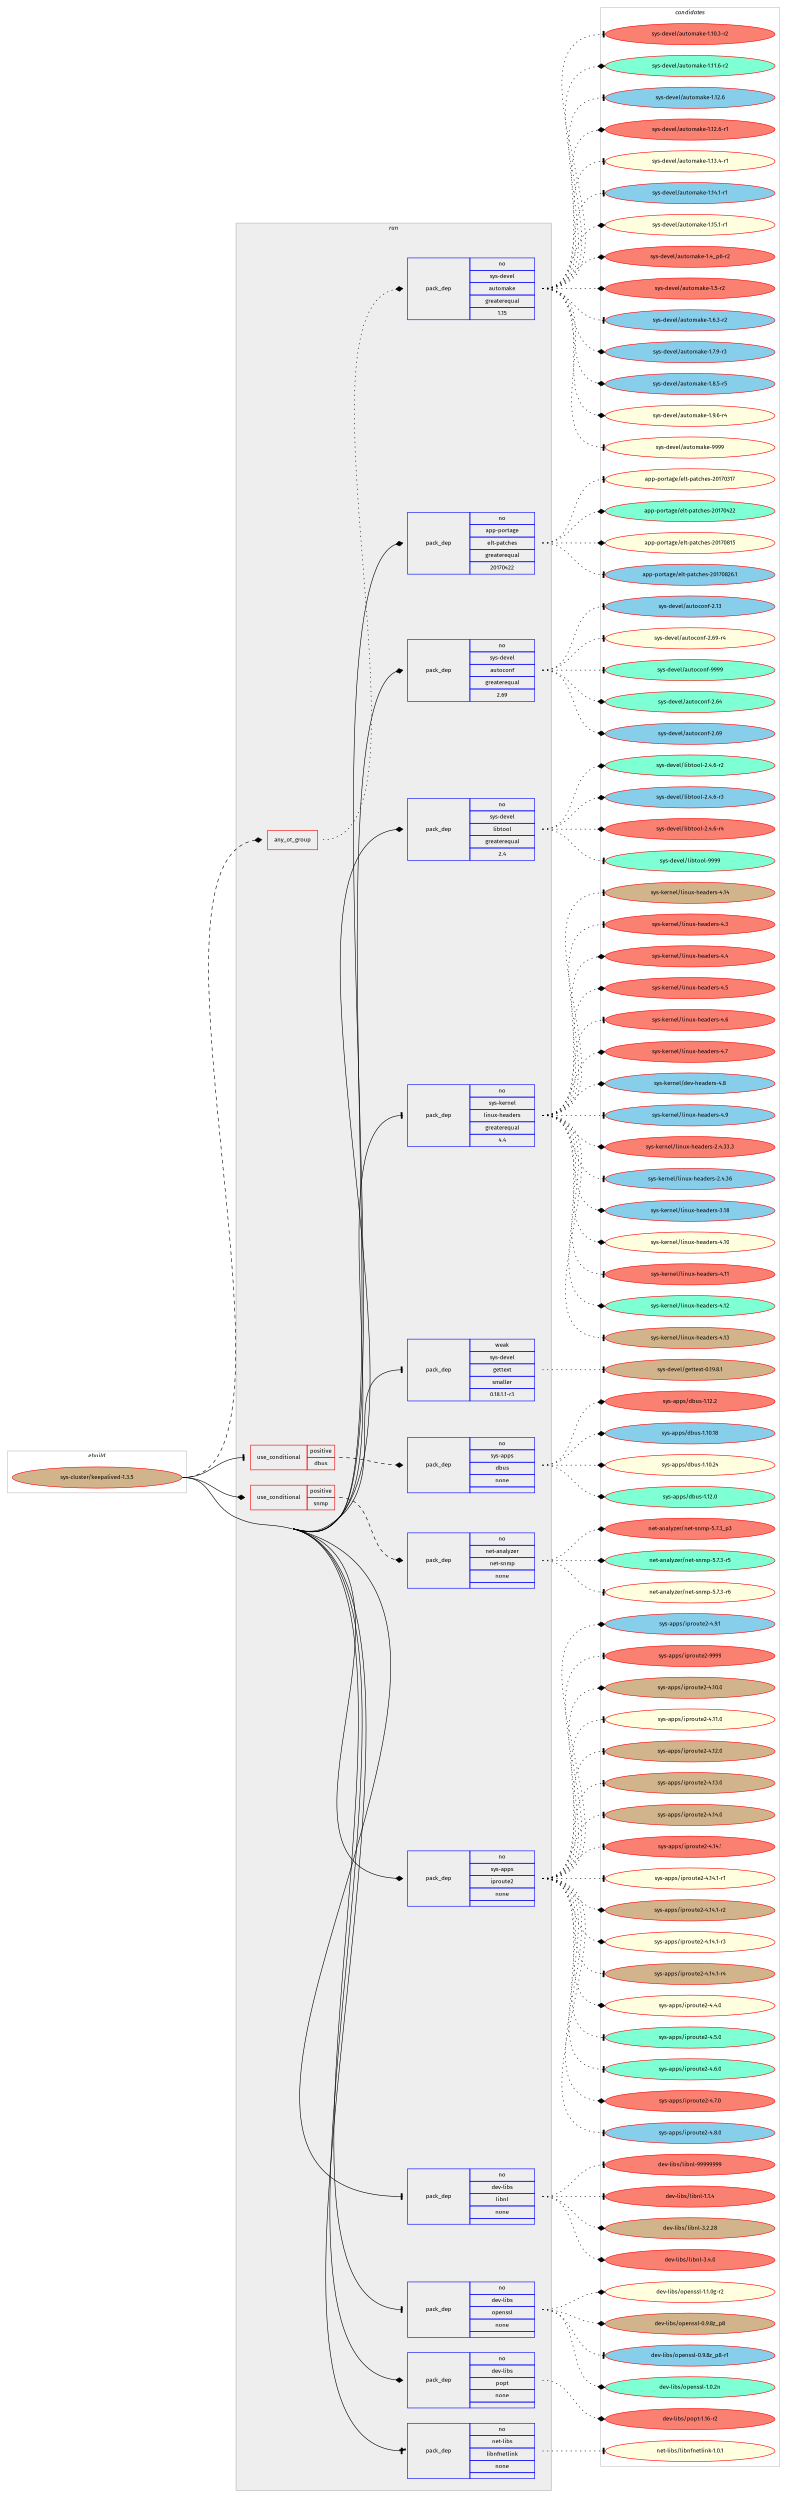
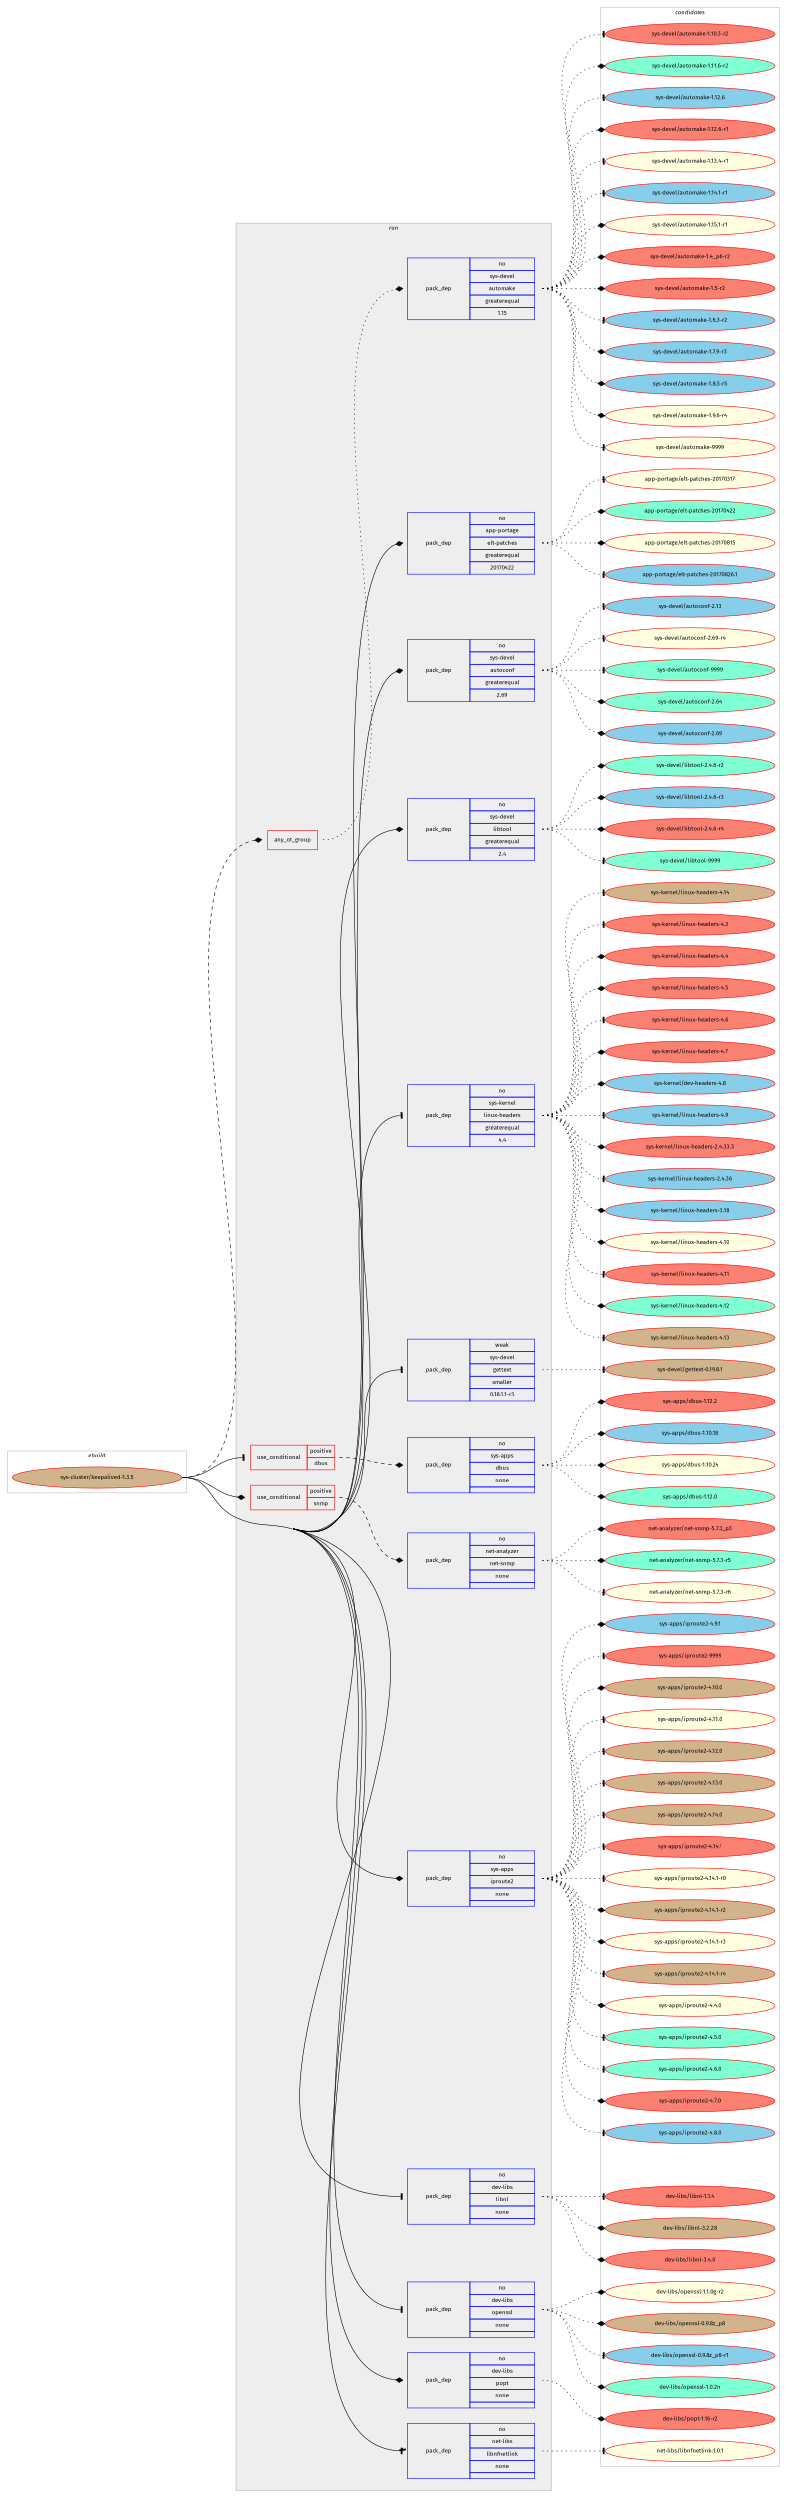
(690, 1879) -> (690, 1879)
(690, 2165) -> none
